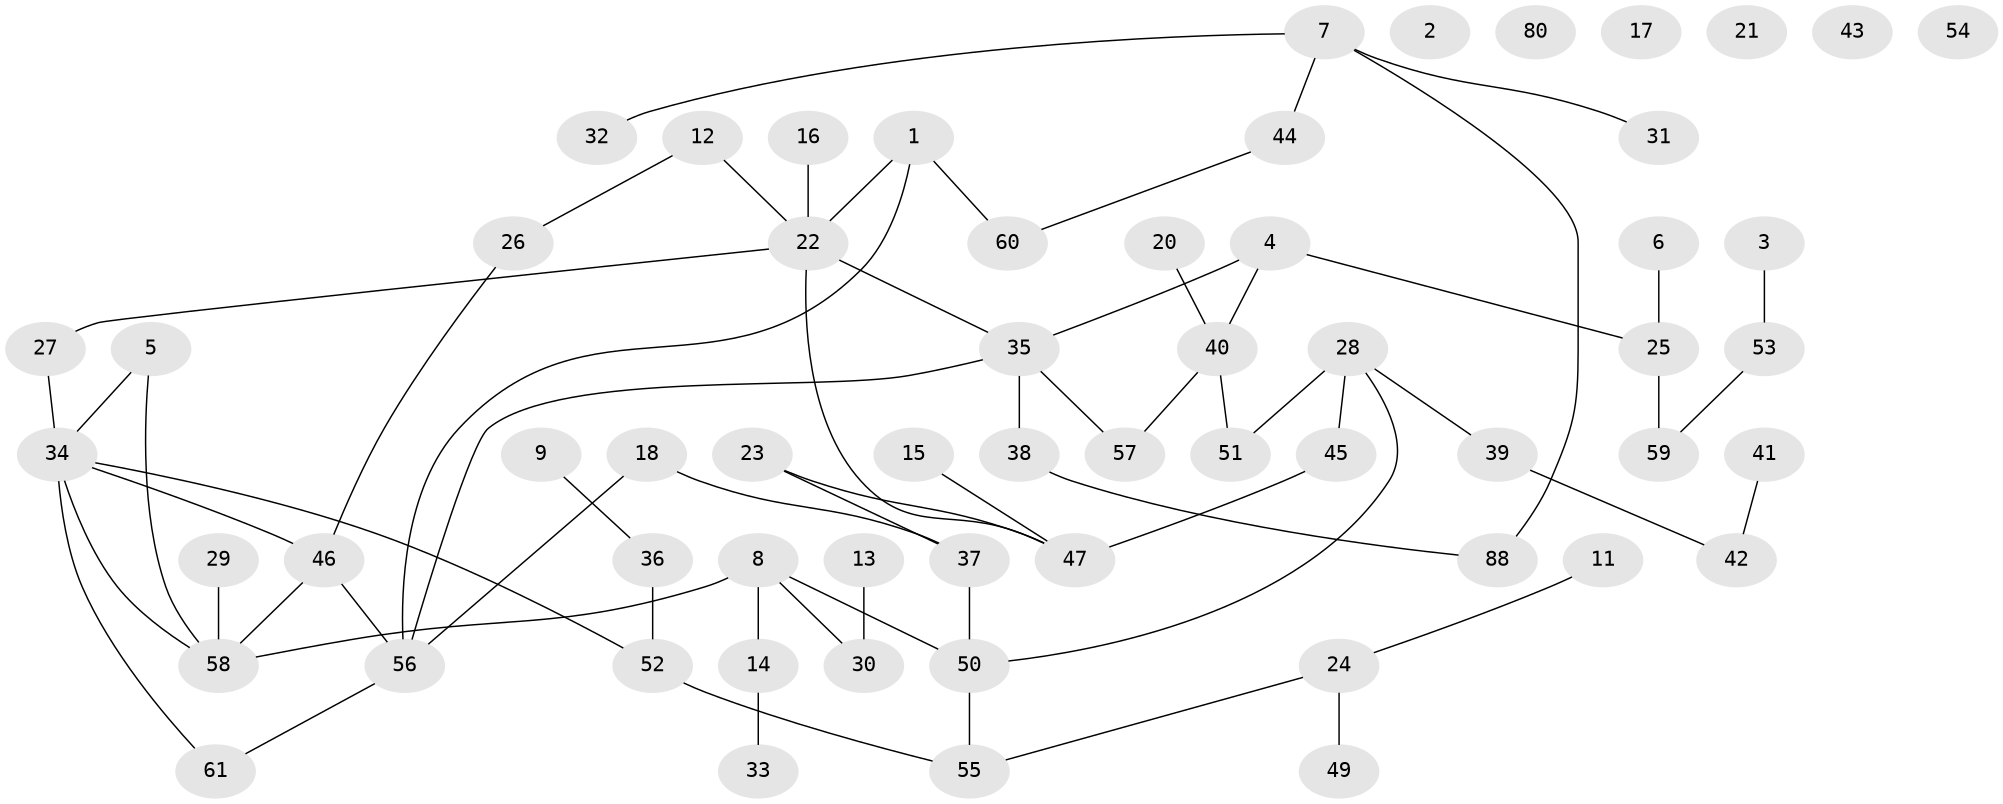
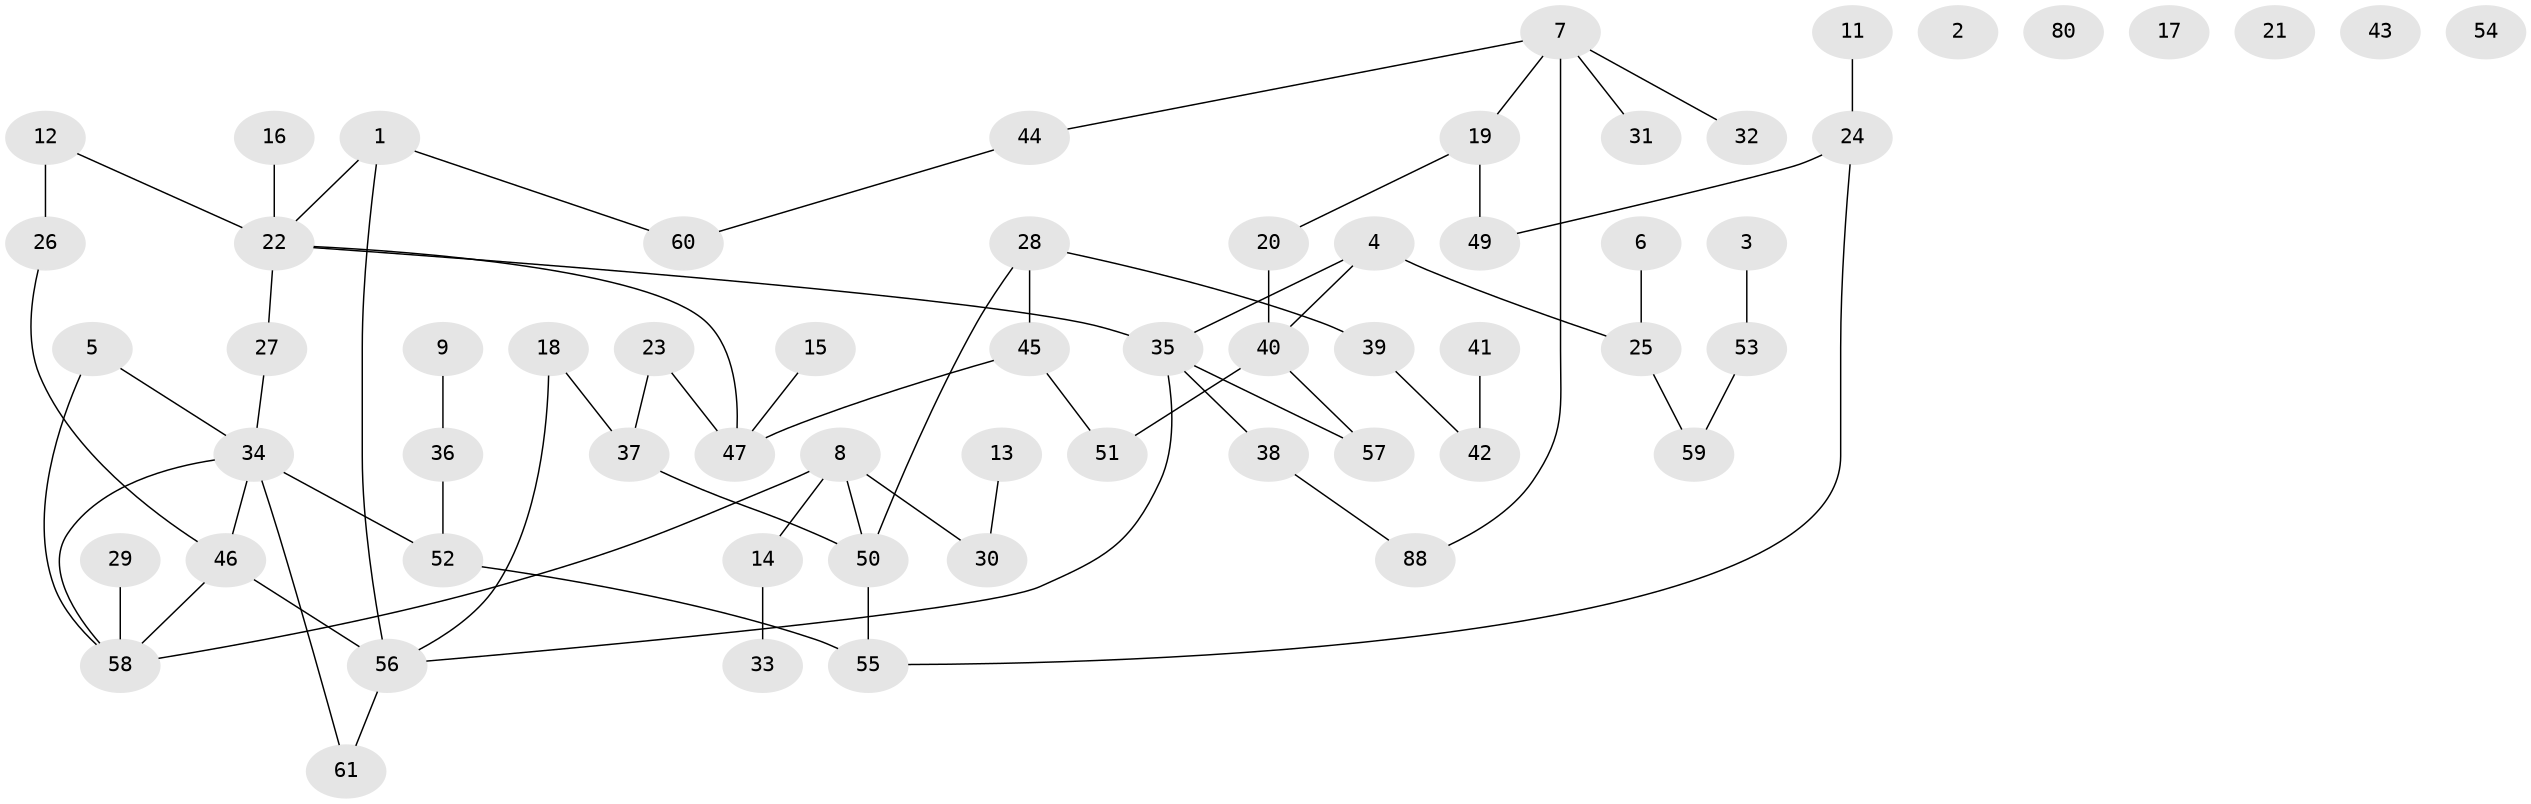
none -> (1480, 138)
(1289, 402) -> (1068, 402)
